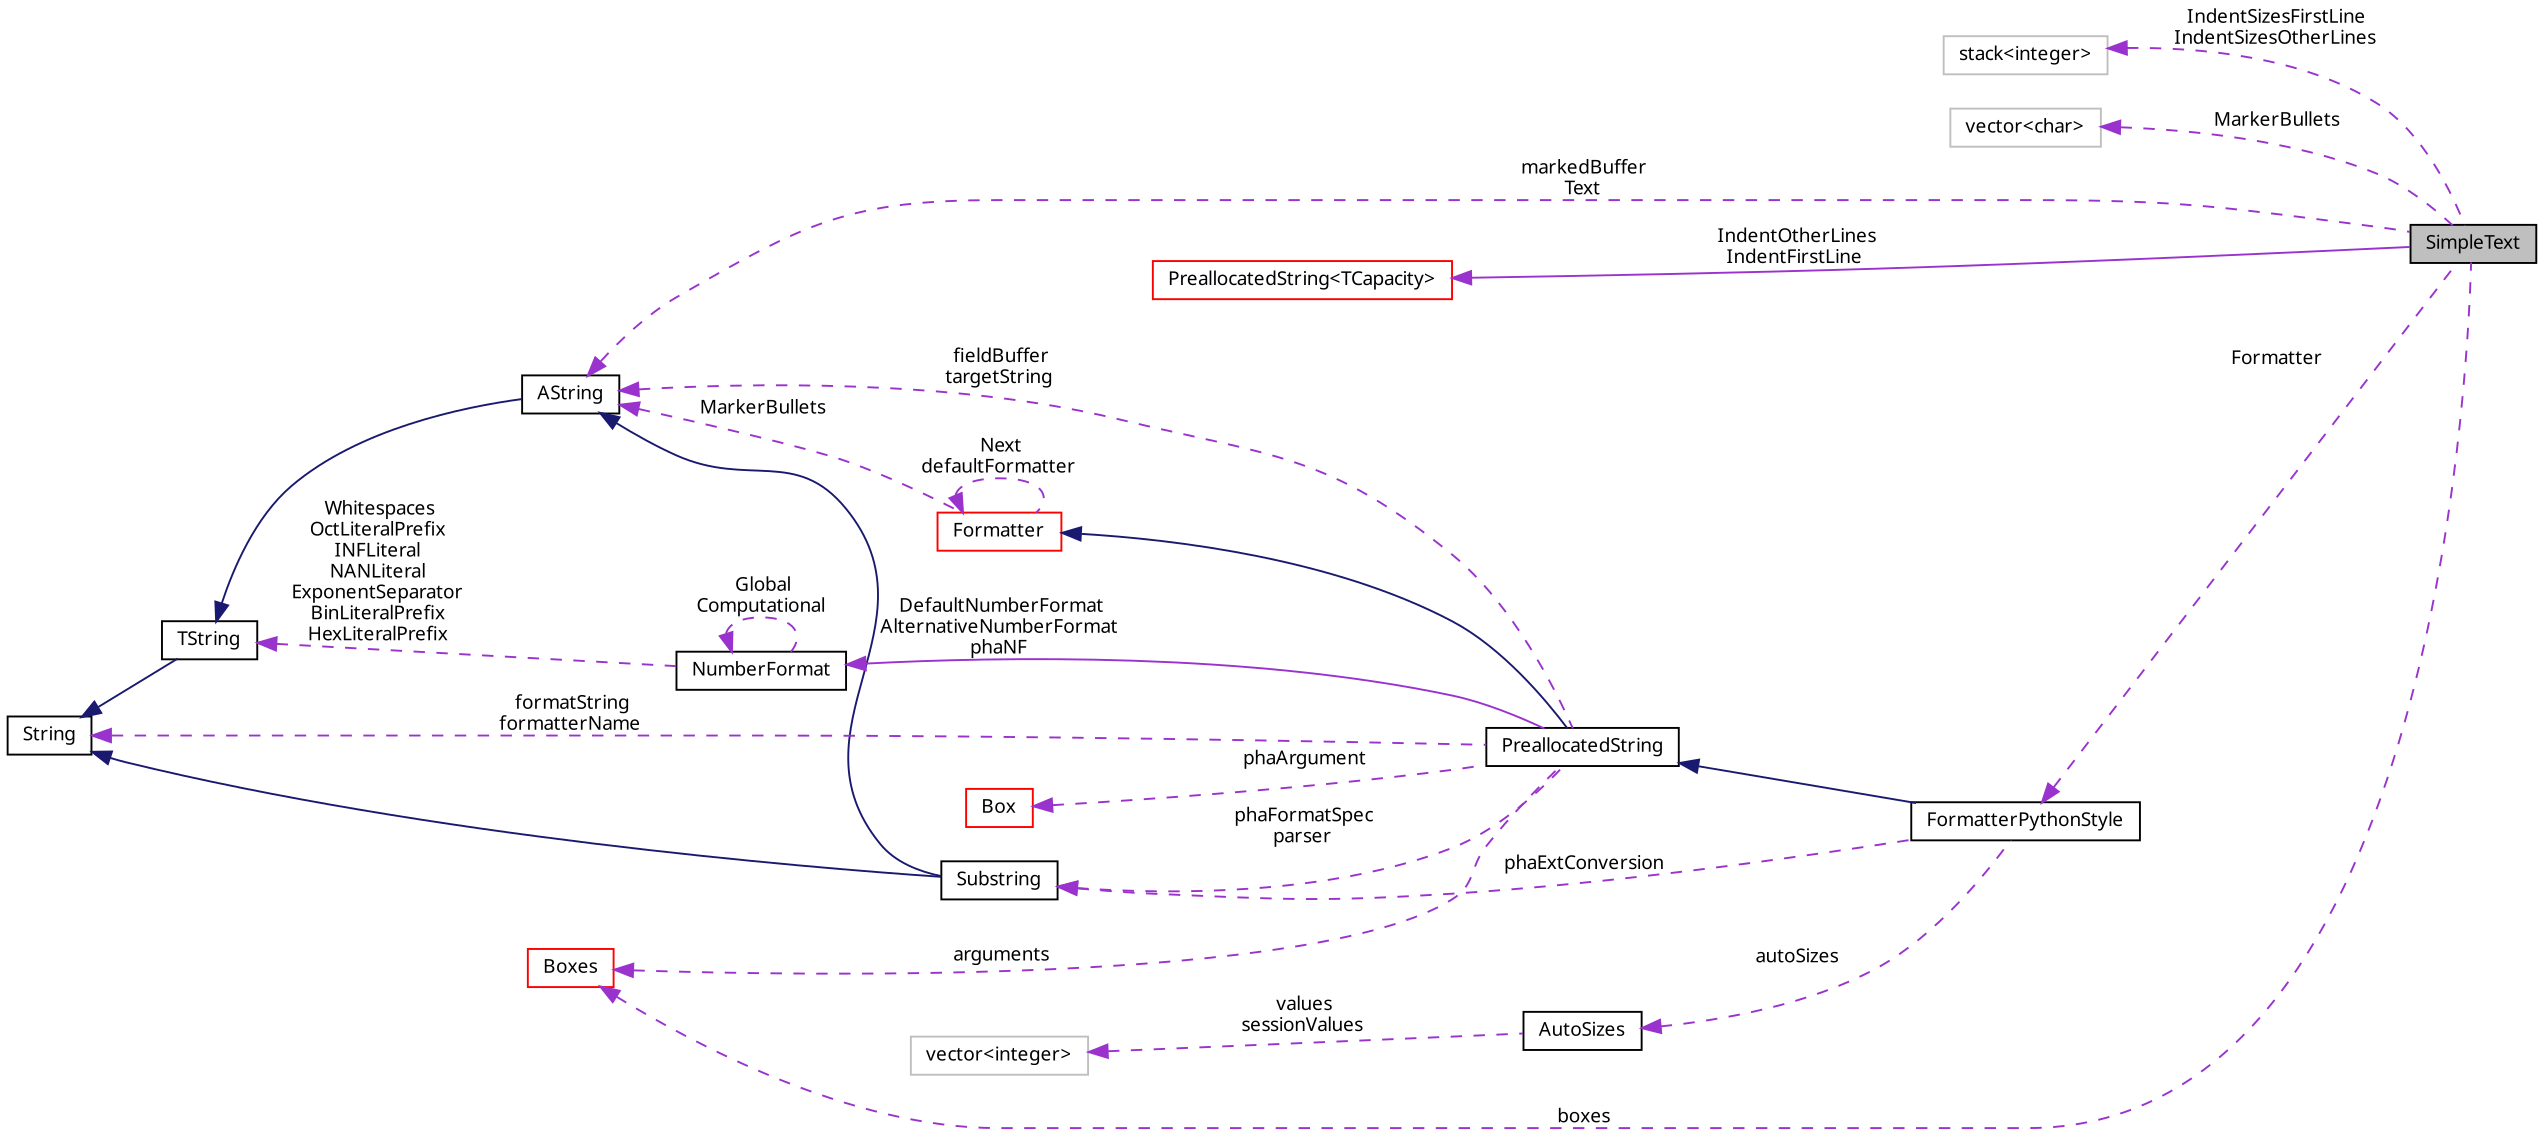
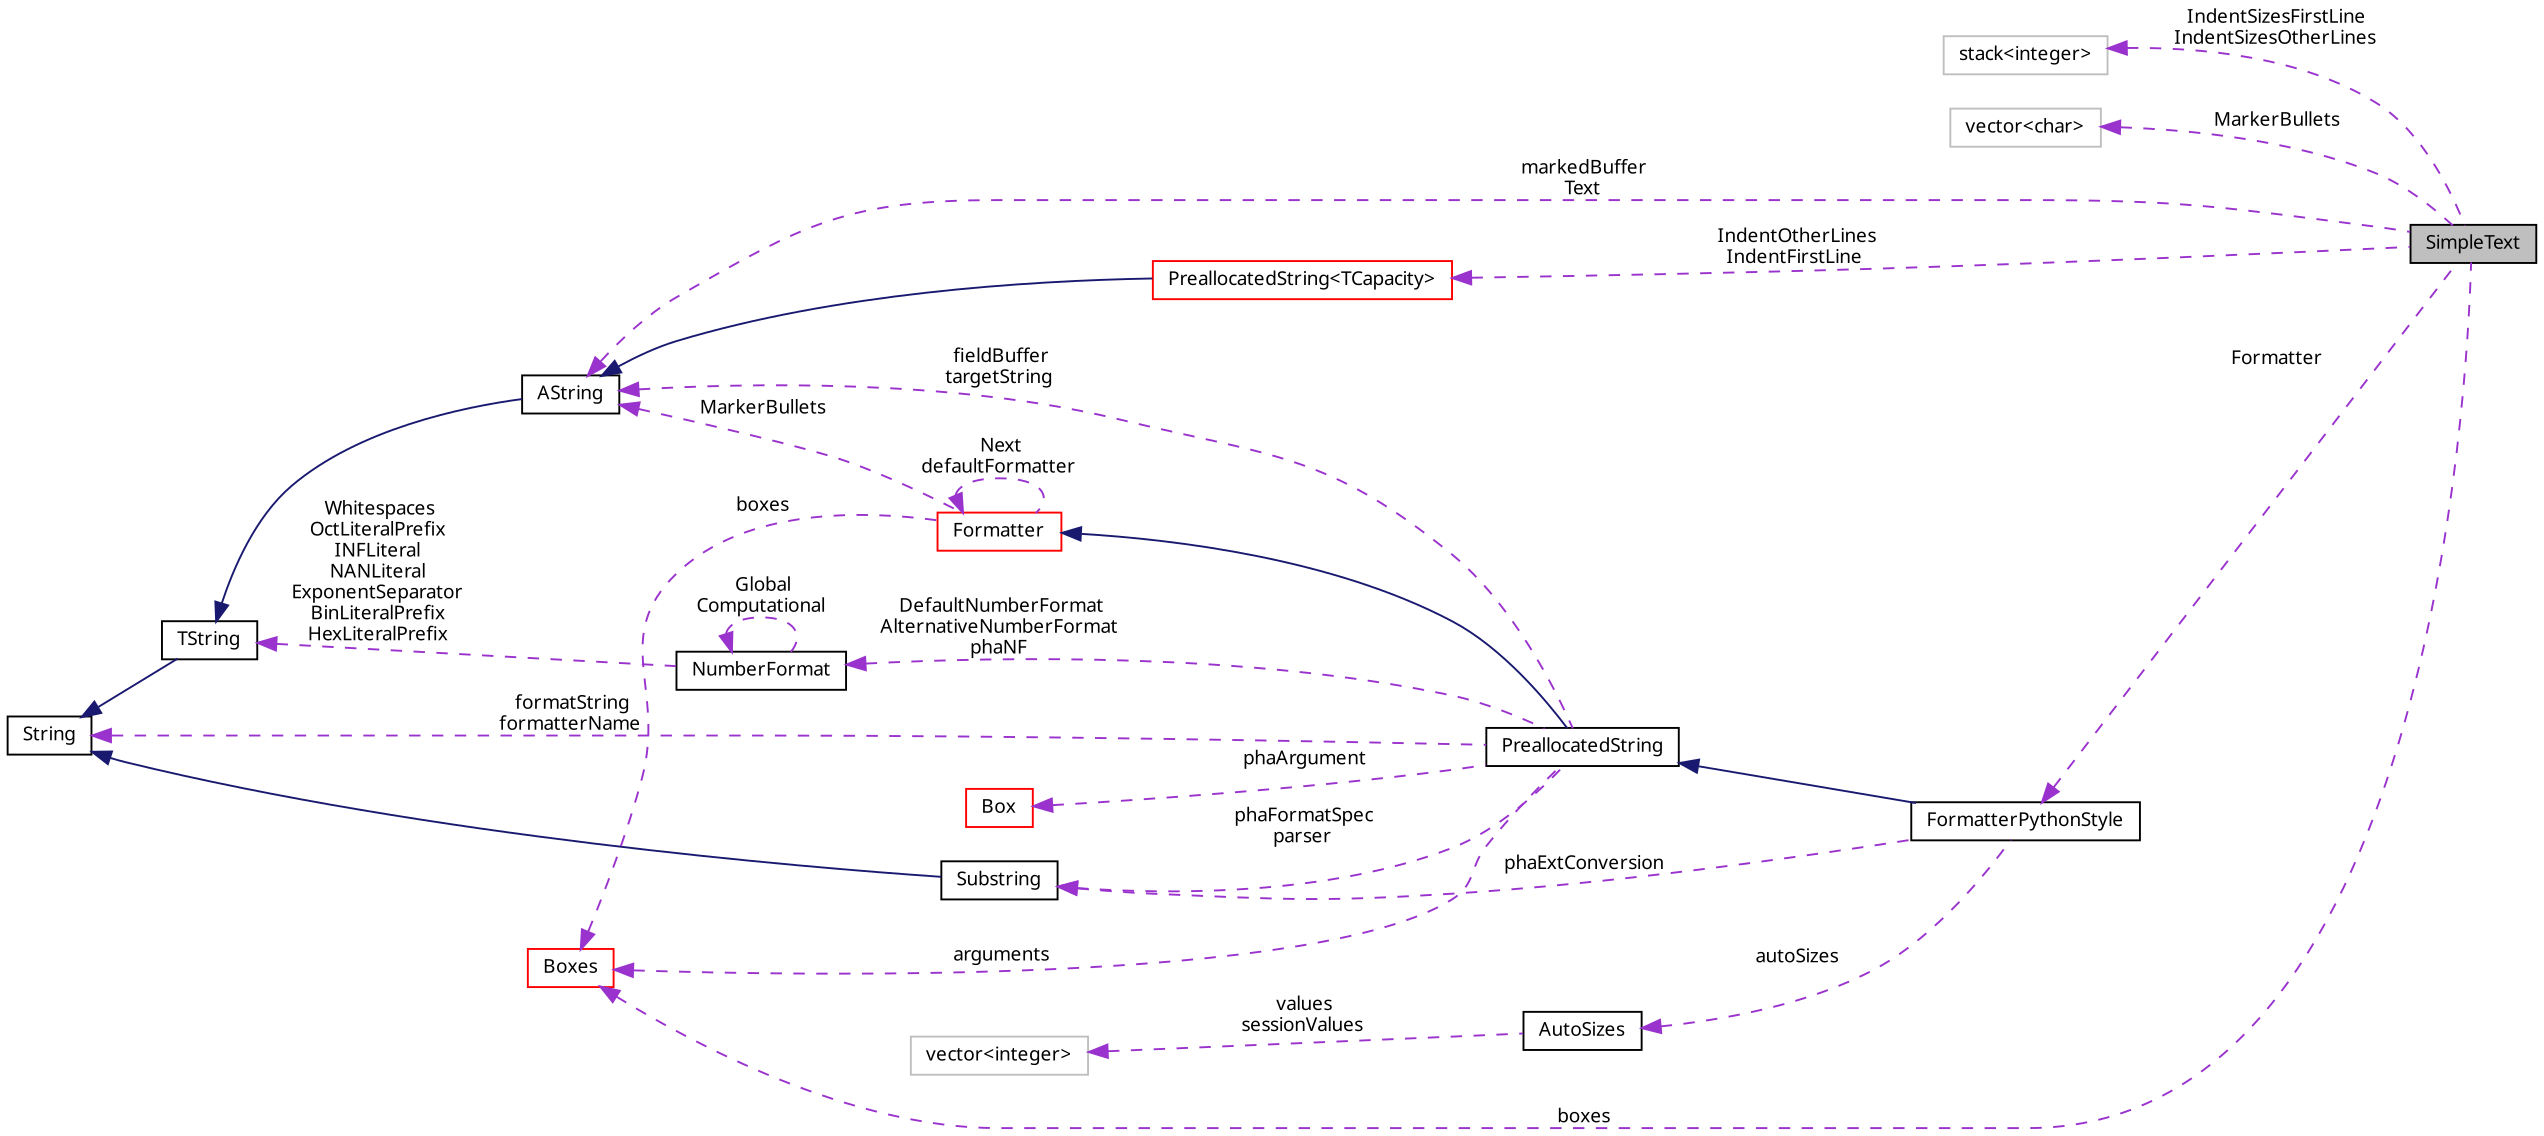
(1941, 267) -> (1941, 267)
(877, 587) -> (881, 299)
none -> (648, 616)
(1209, 664) -> (1209, 664)
